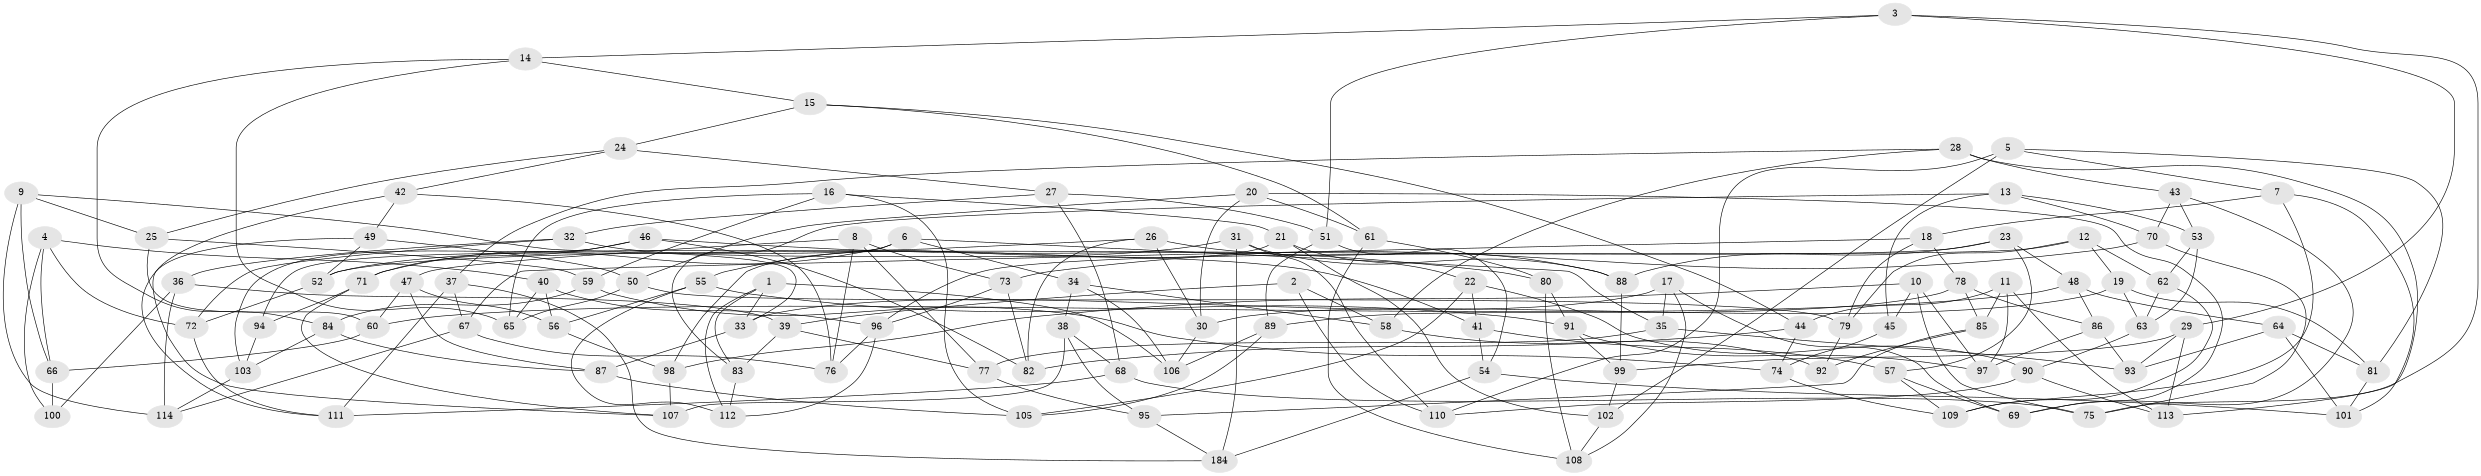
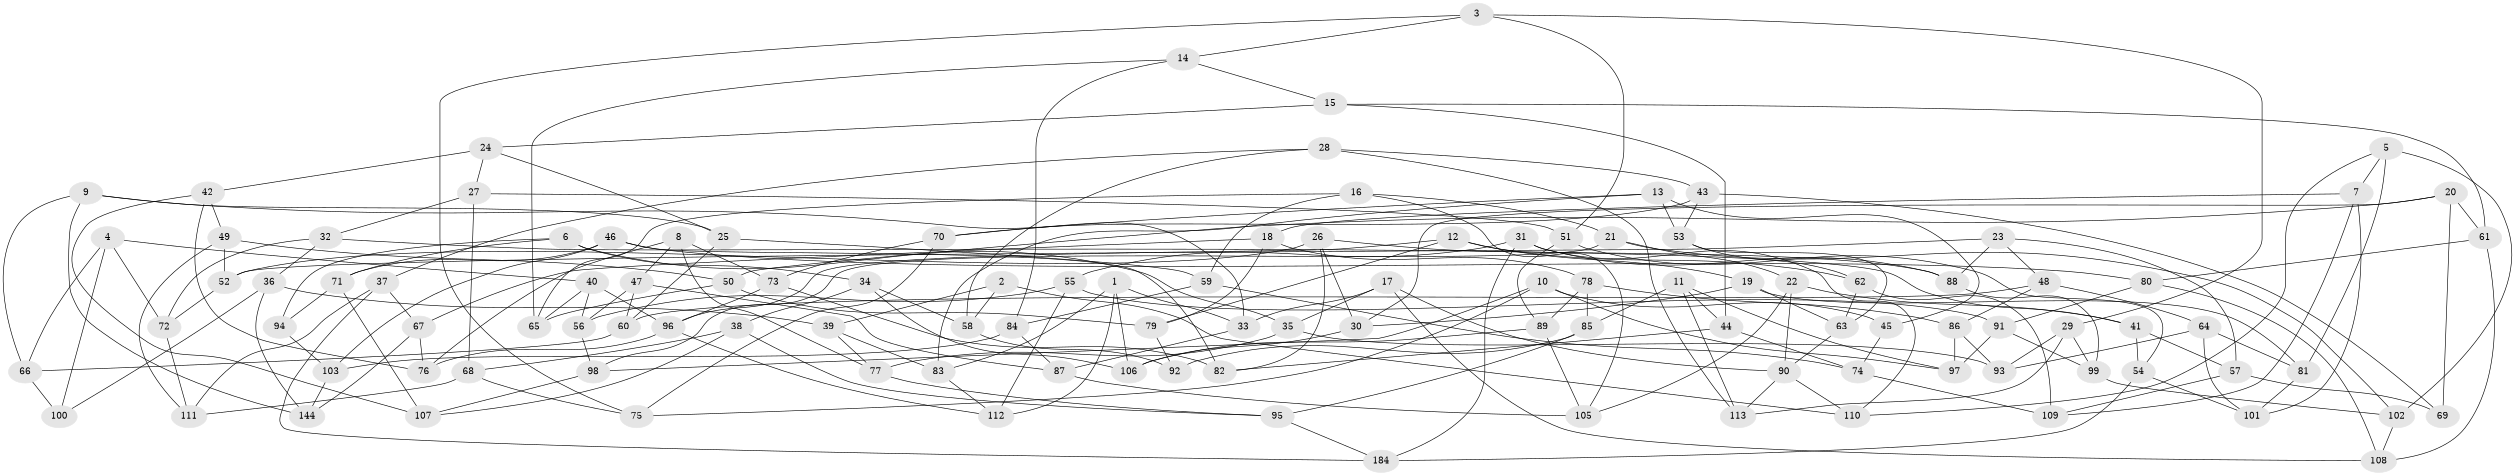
(1815, 346) -> (1579, 351)
(165, 417) -> (307, 417)
